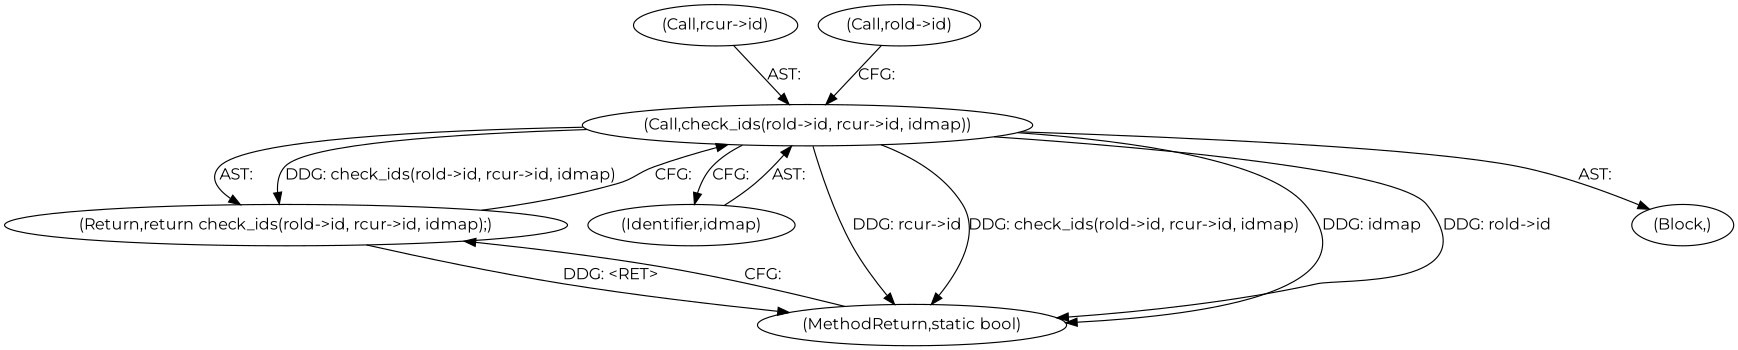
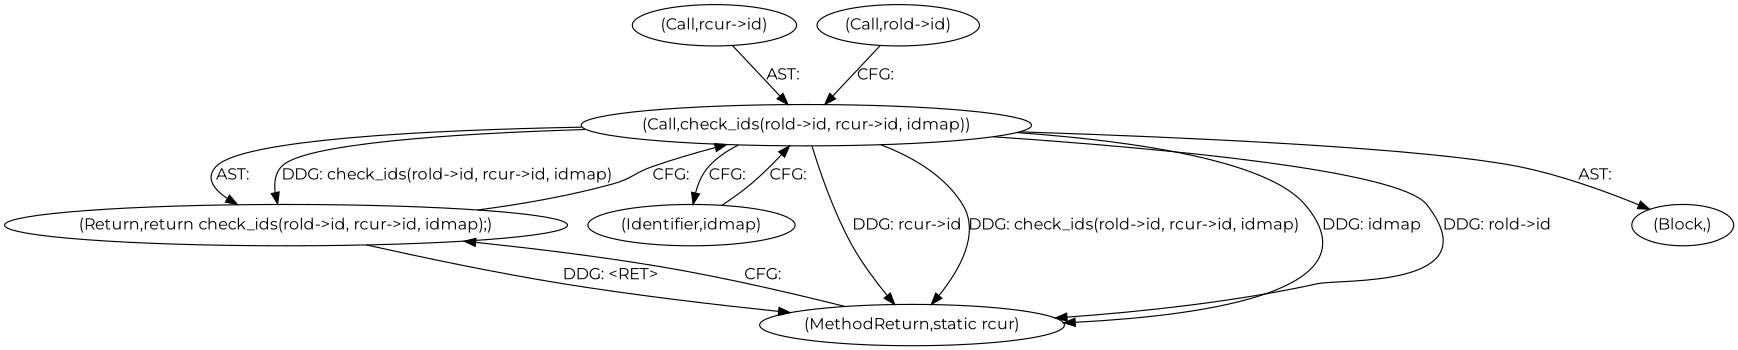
(791, 175) -> (791, 175)
(912, 325) -> (912, 325)
